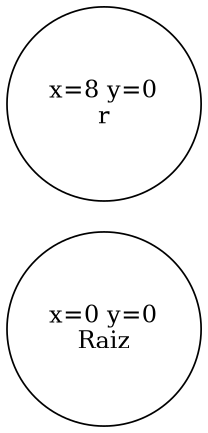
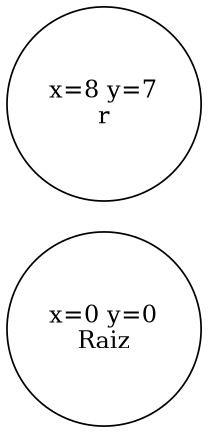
(104, 104) -> (104, 104)
